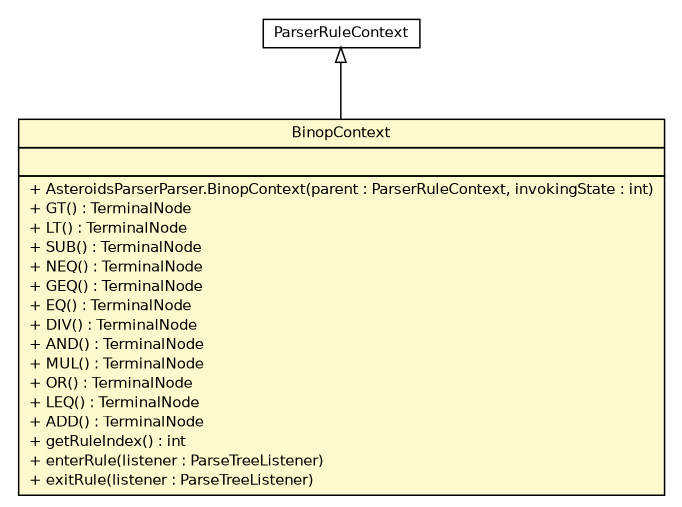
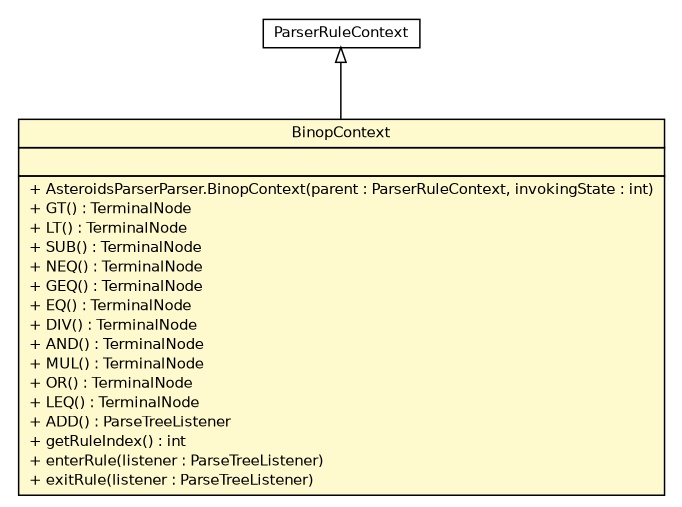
(117, 422) -> (131, 422)
